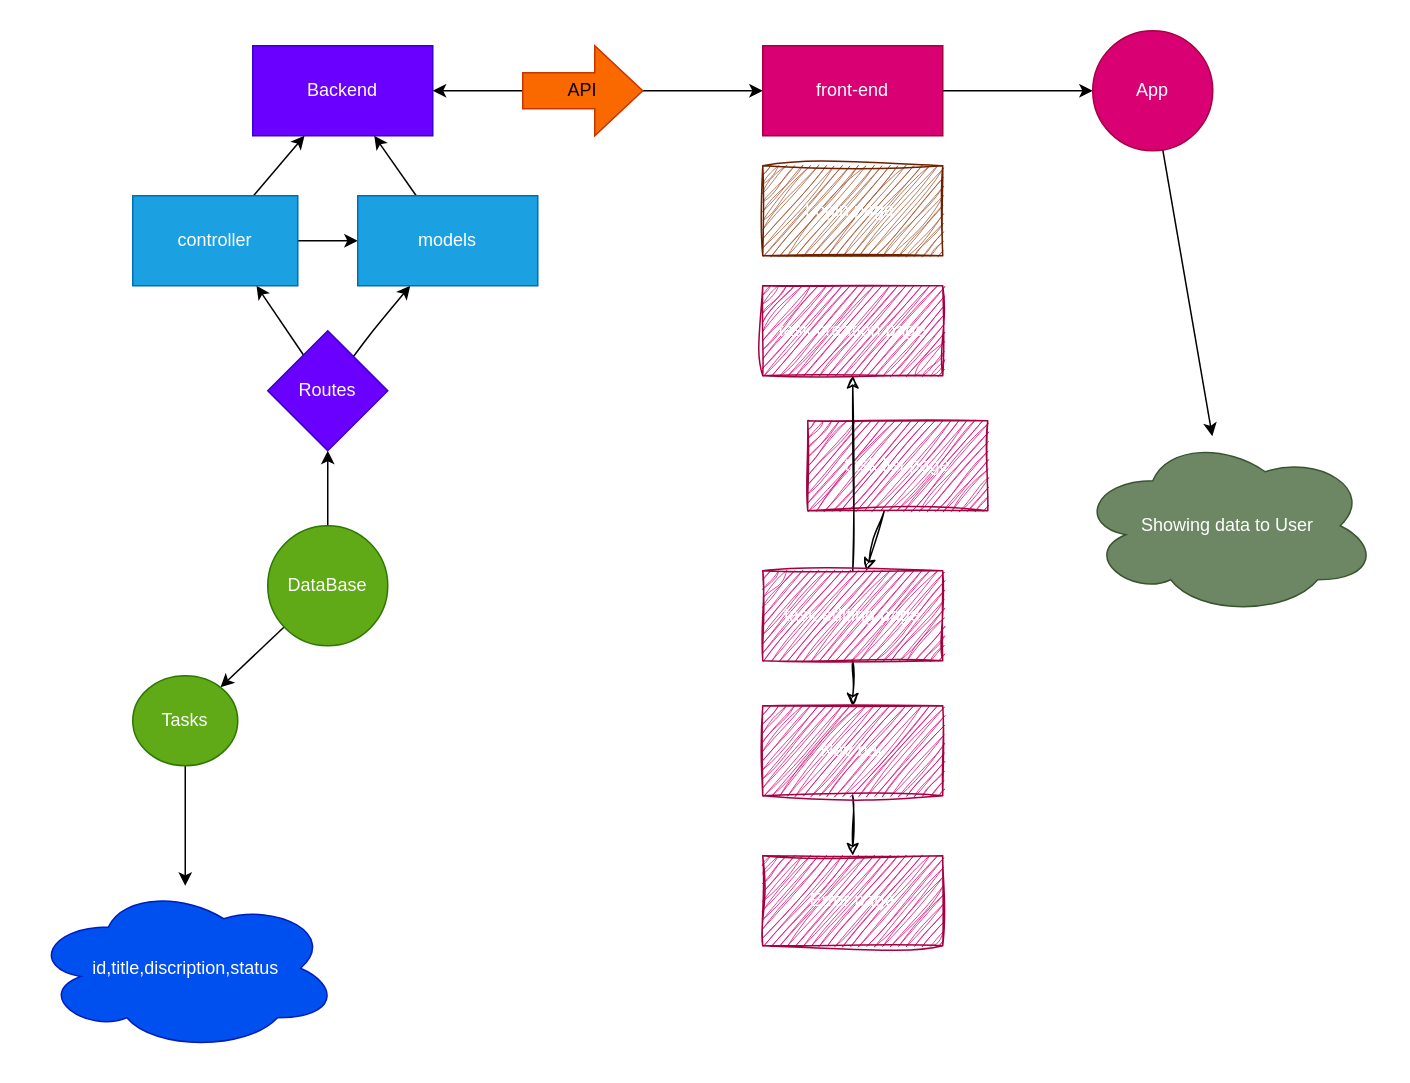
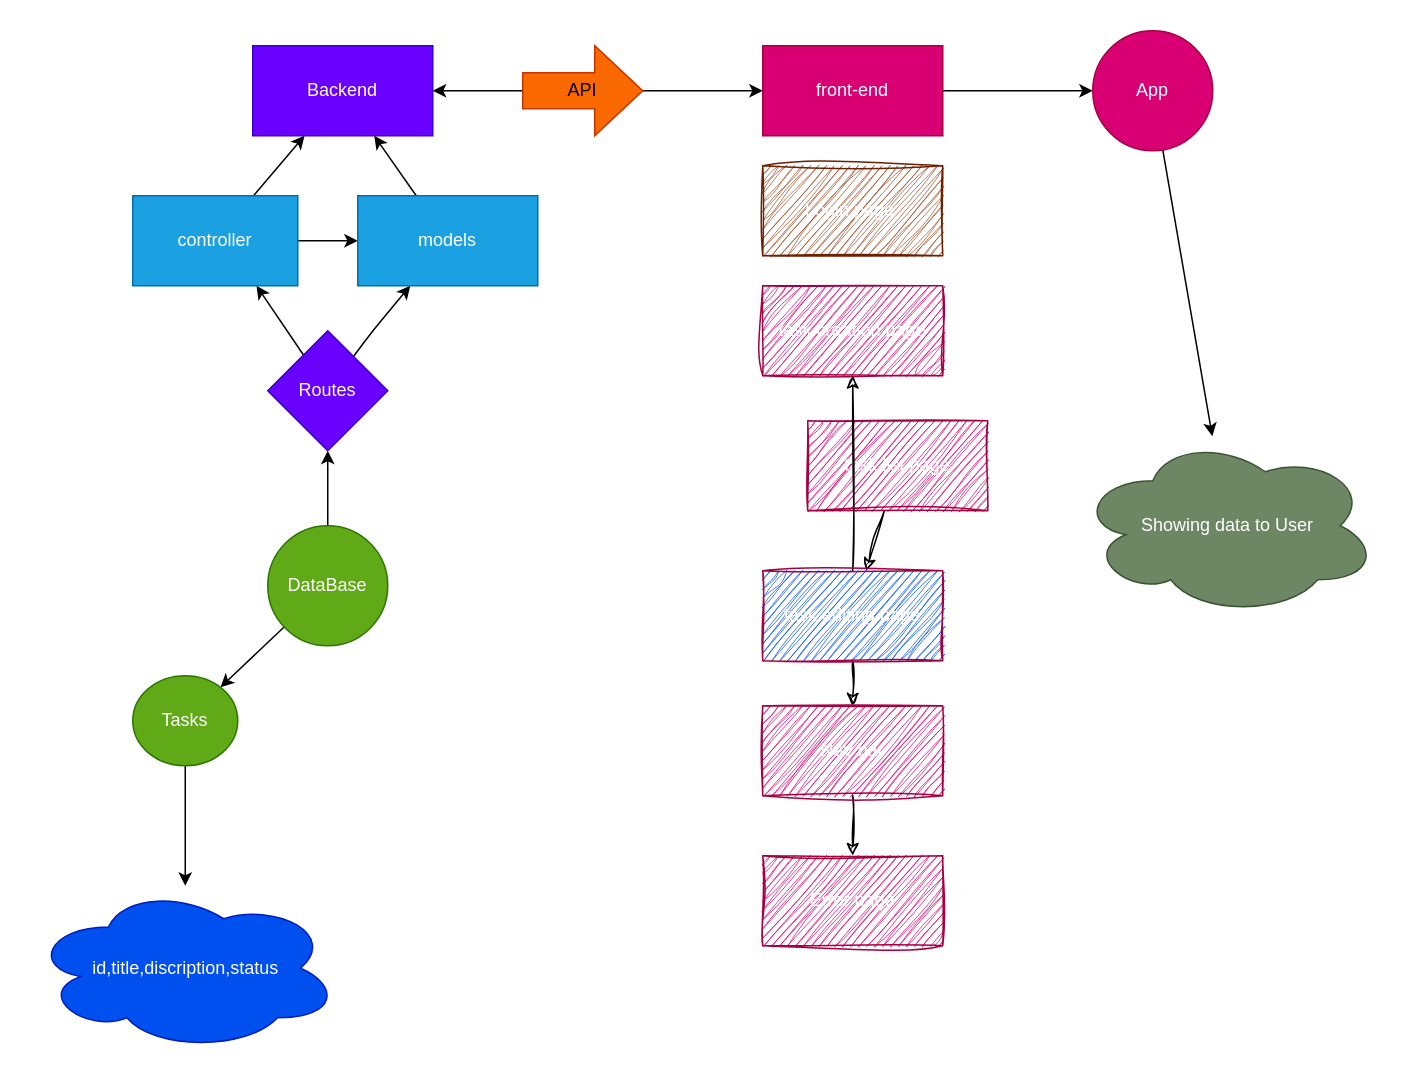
(853, 616) -> (853, 616)
